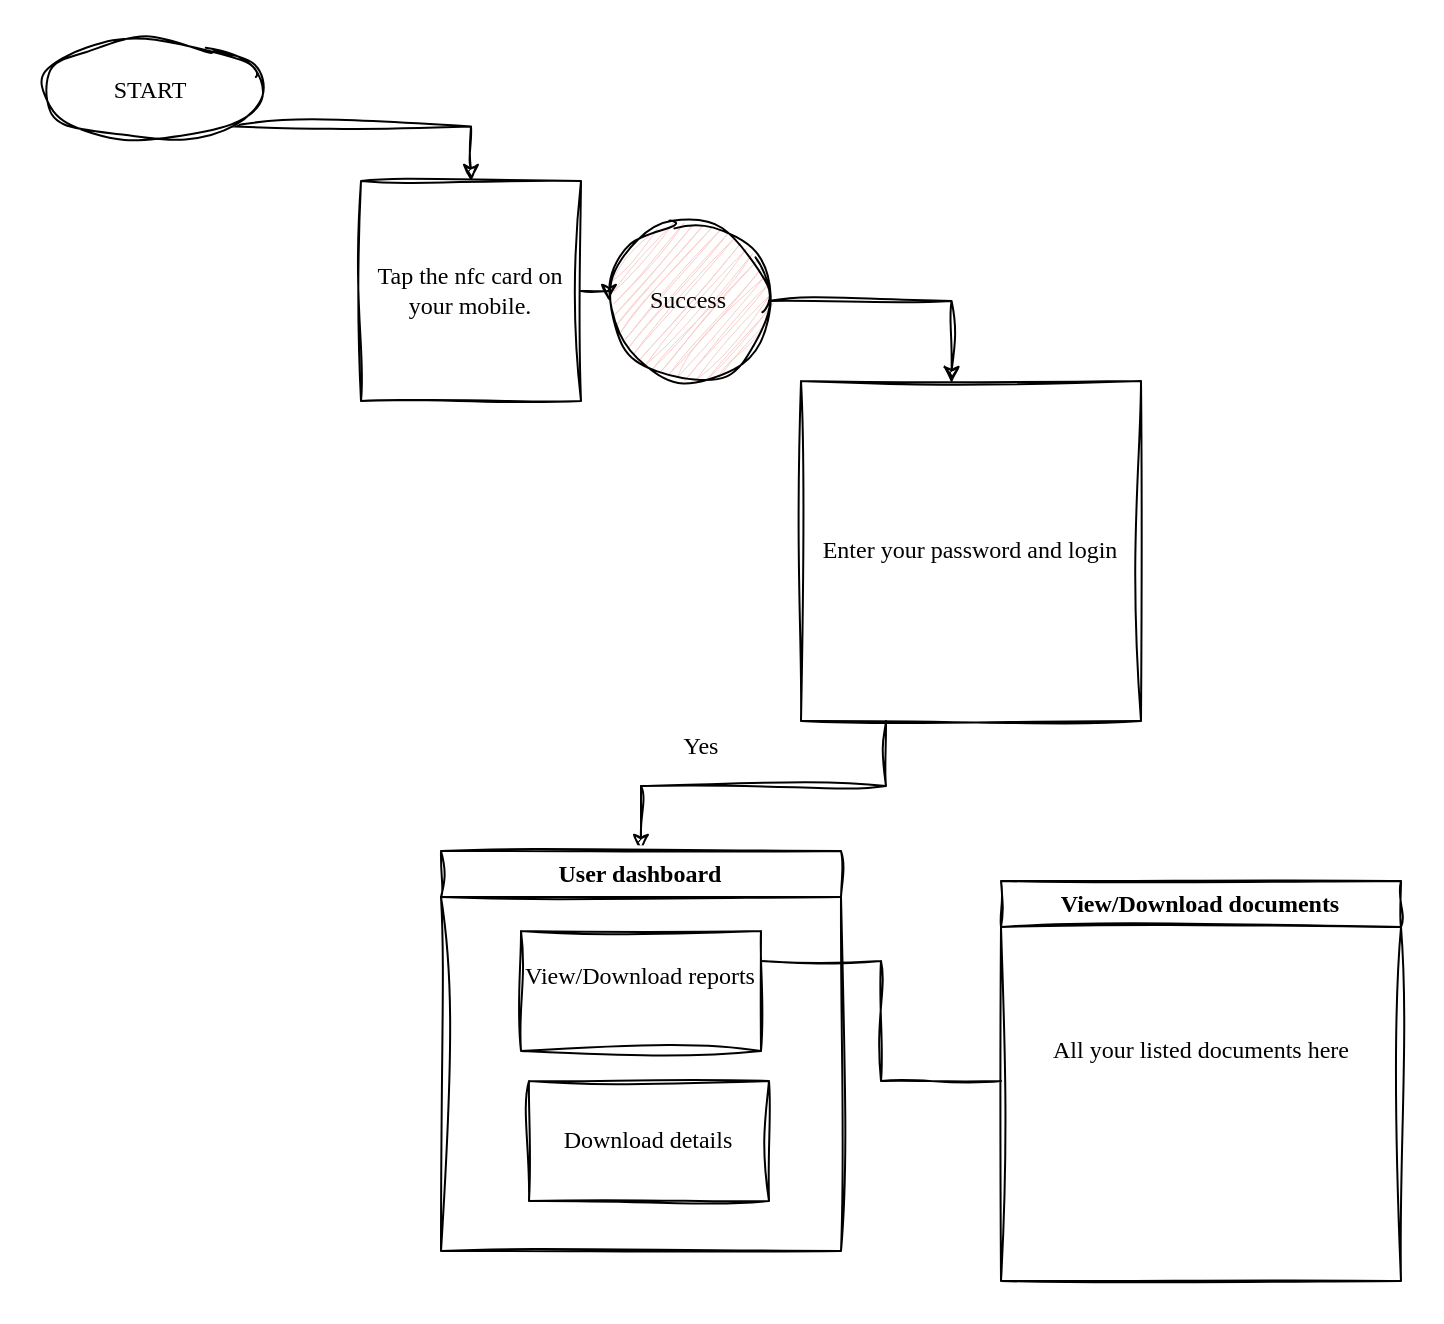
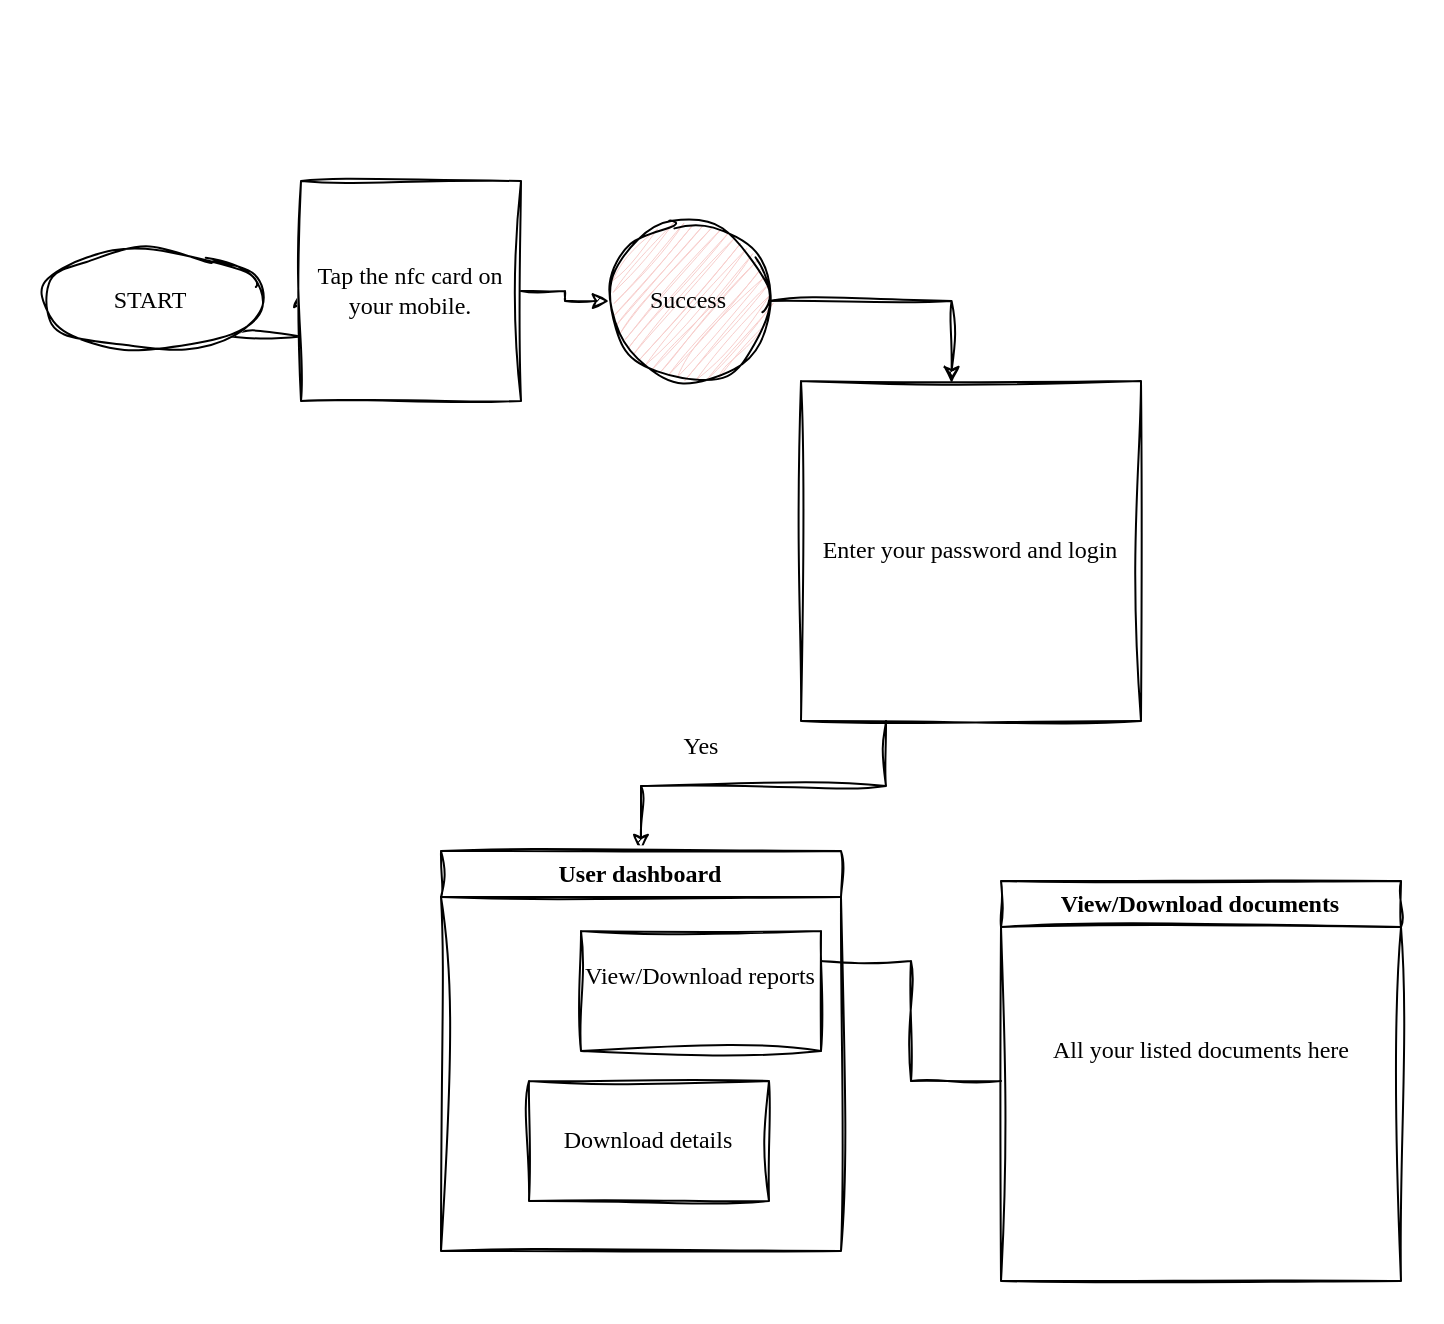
(151, 91) -> (151, 301)
(471, 291) -> (411, 291)
(641, 991) -> (701, 991)
